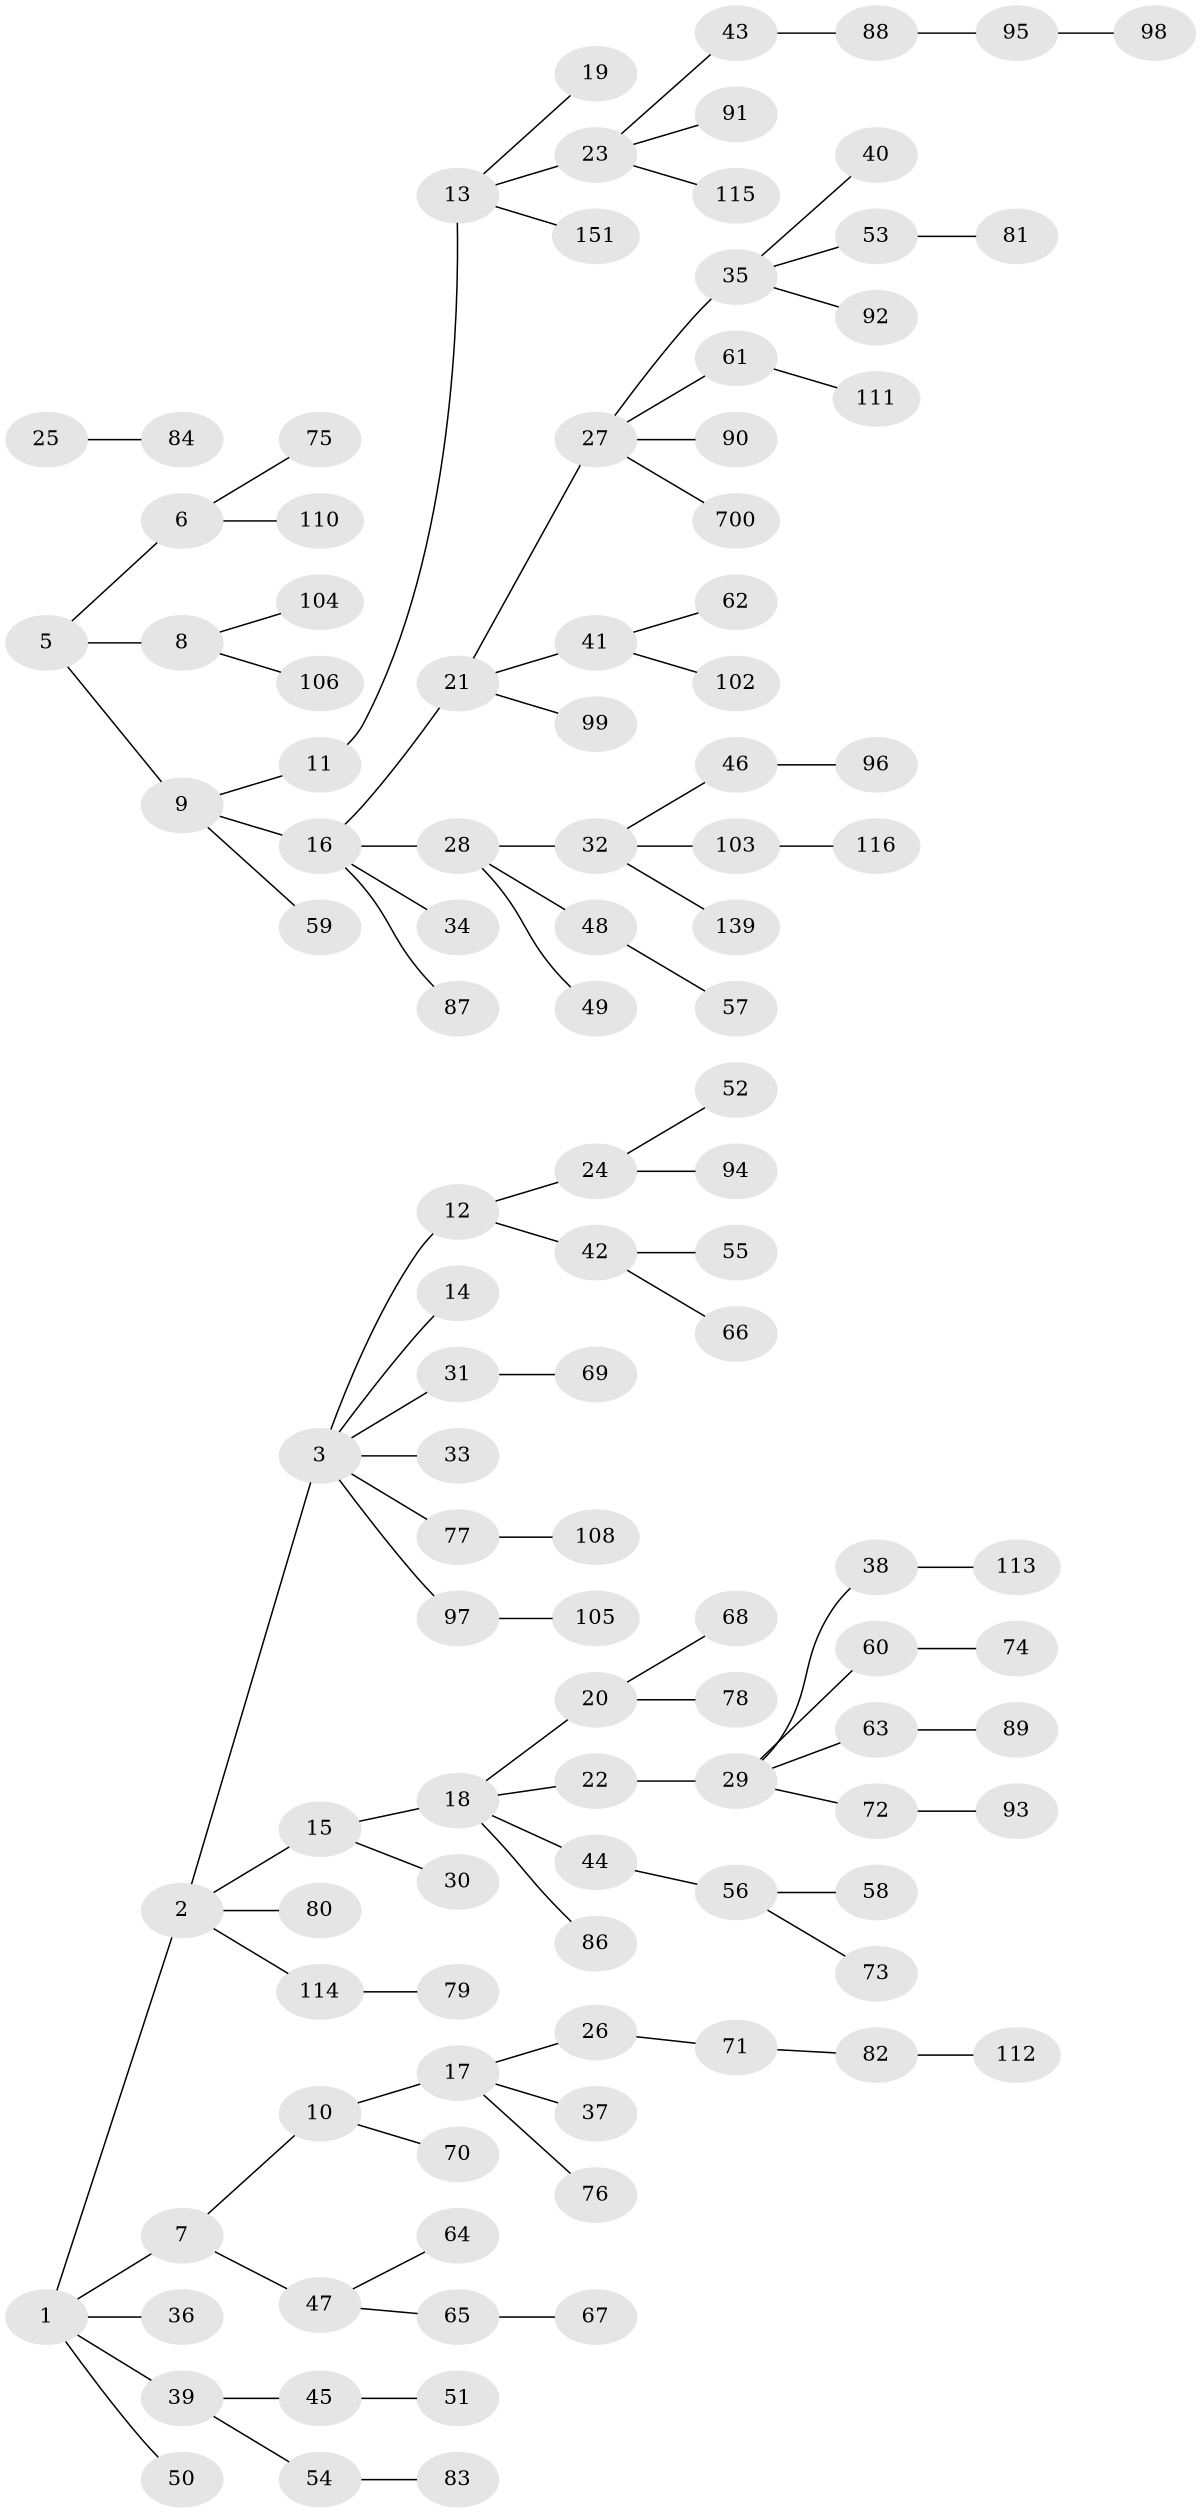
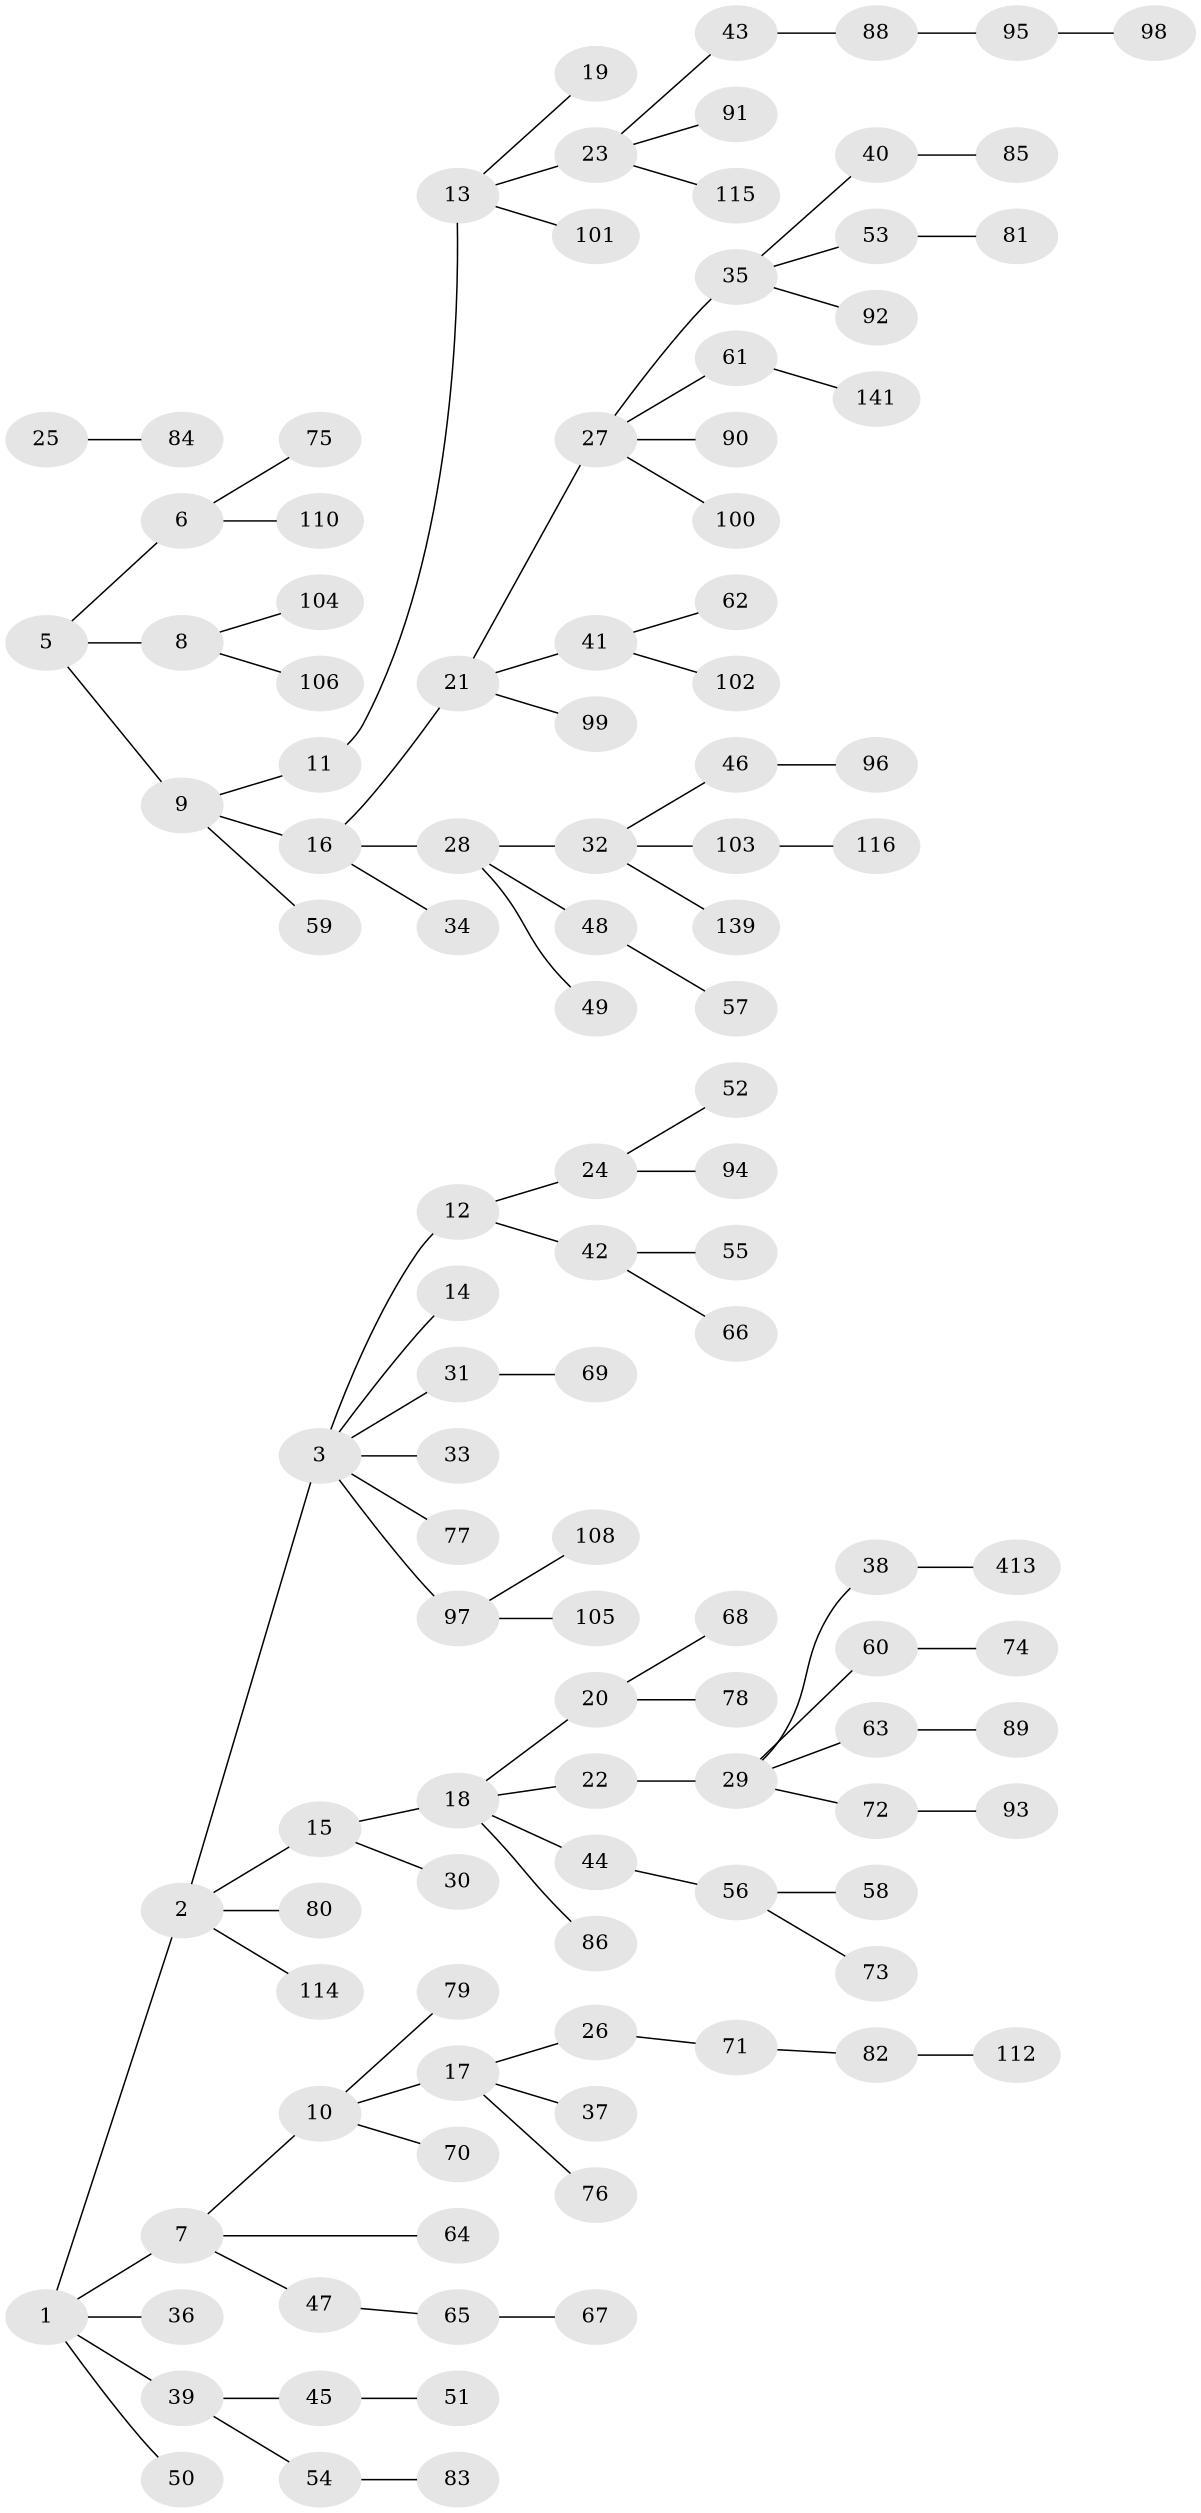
none -> (1017, 155)
(596, 236) -> (596, 236)
(877, 399) -> (877, 399)
(736, 521) -> (736, 521)
(458, 1009) -> none
(526, 1537) -> (527, 1578)
(1017, 1567) -> (1017, 1567)
(390, 1992) -> (389, 2053)
(389, 2270) -> (320, 2236)
